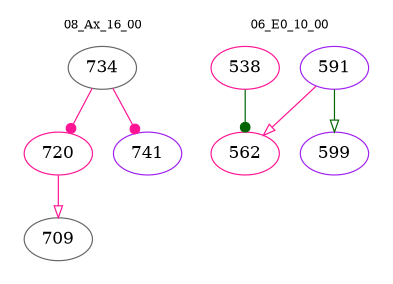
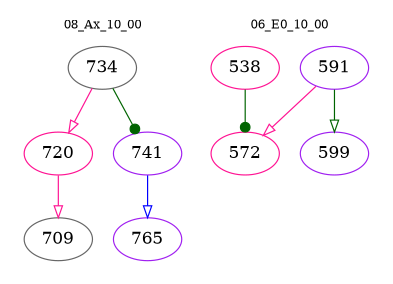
(103, 26) -> (103, 26)
(83, 106) -> (83, 105)
(123, 106) -> (123, 106)
(245, 154) -> (245, 154)
none -> (148, 239)
